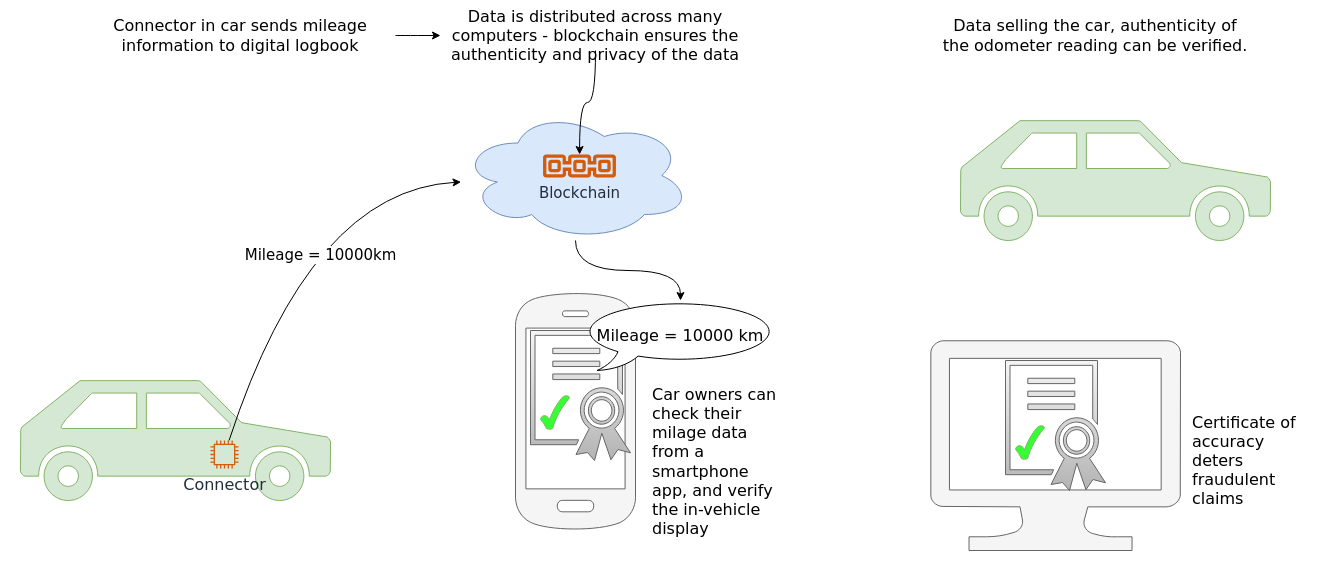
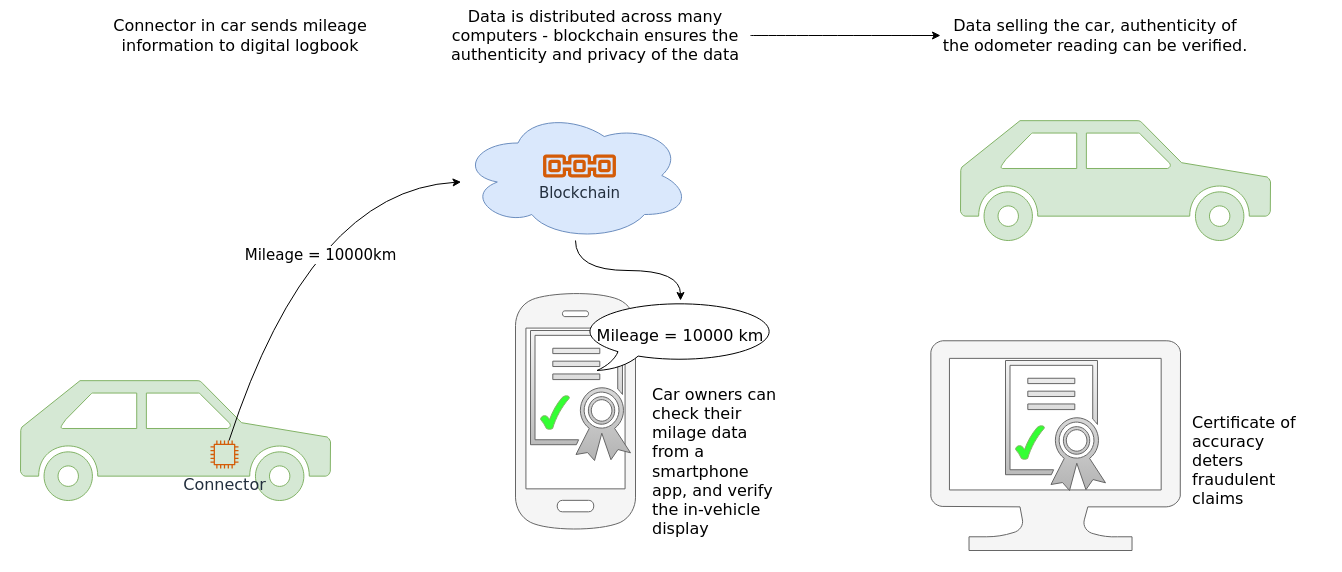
(414, 36) -> none
(590, 100) -> (844, 36)
